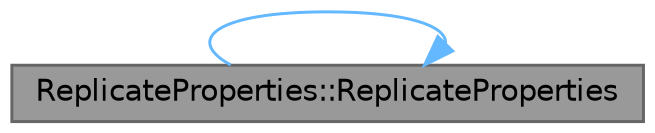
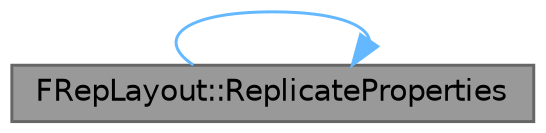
(328, 93) -> (273, 93)
